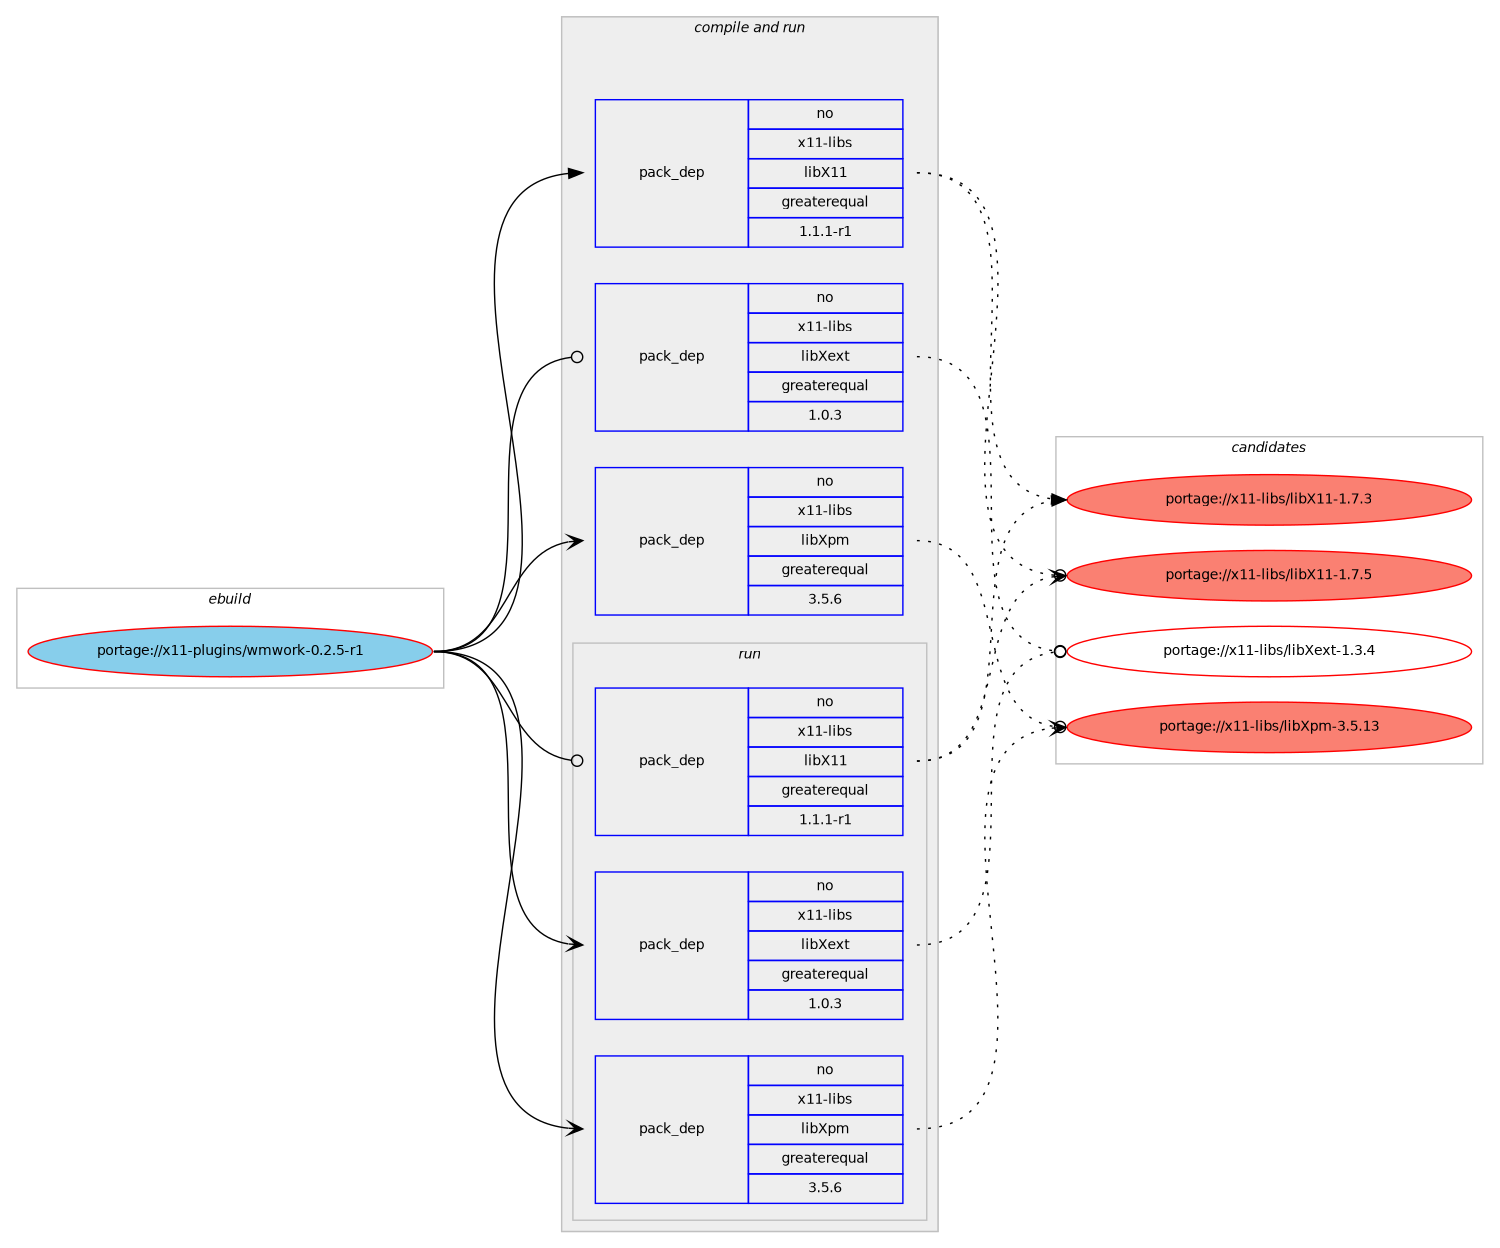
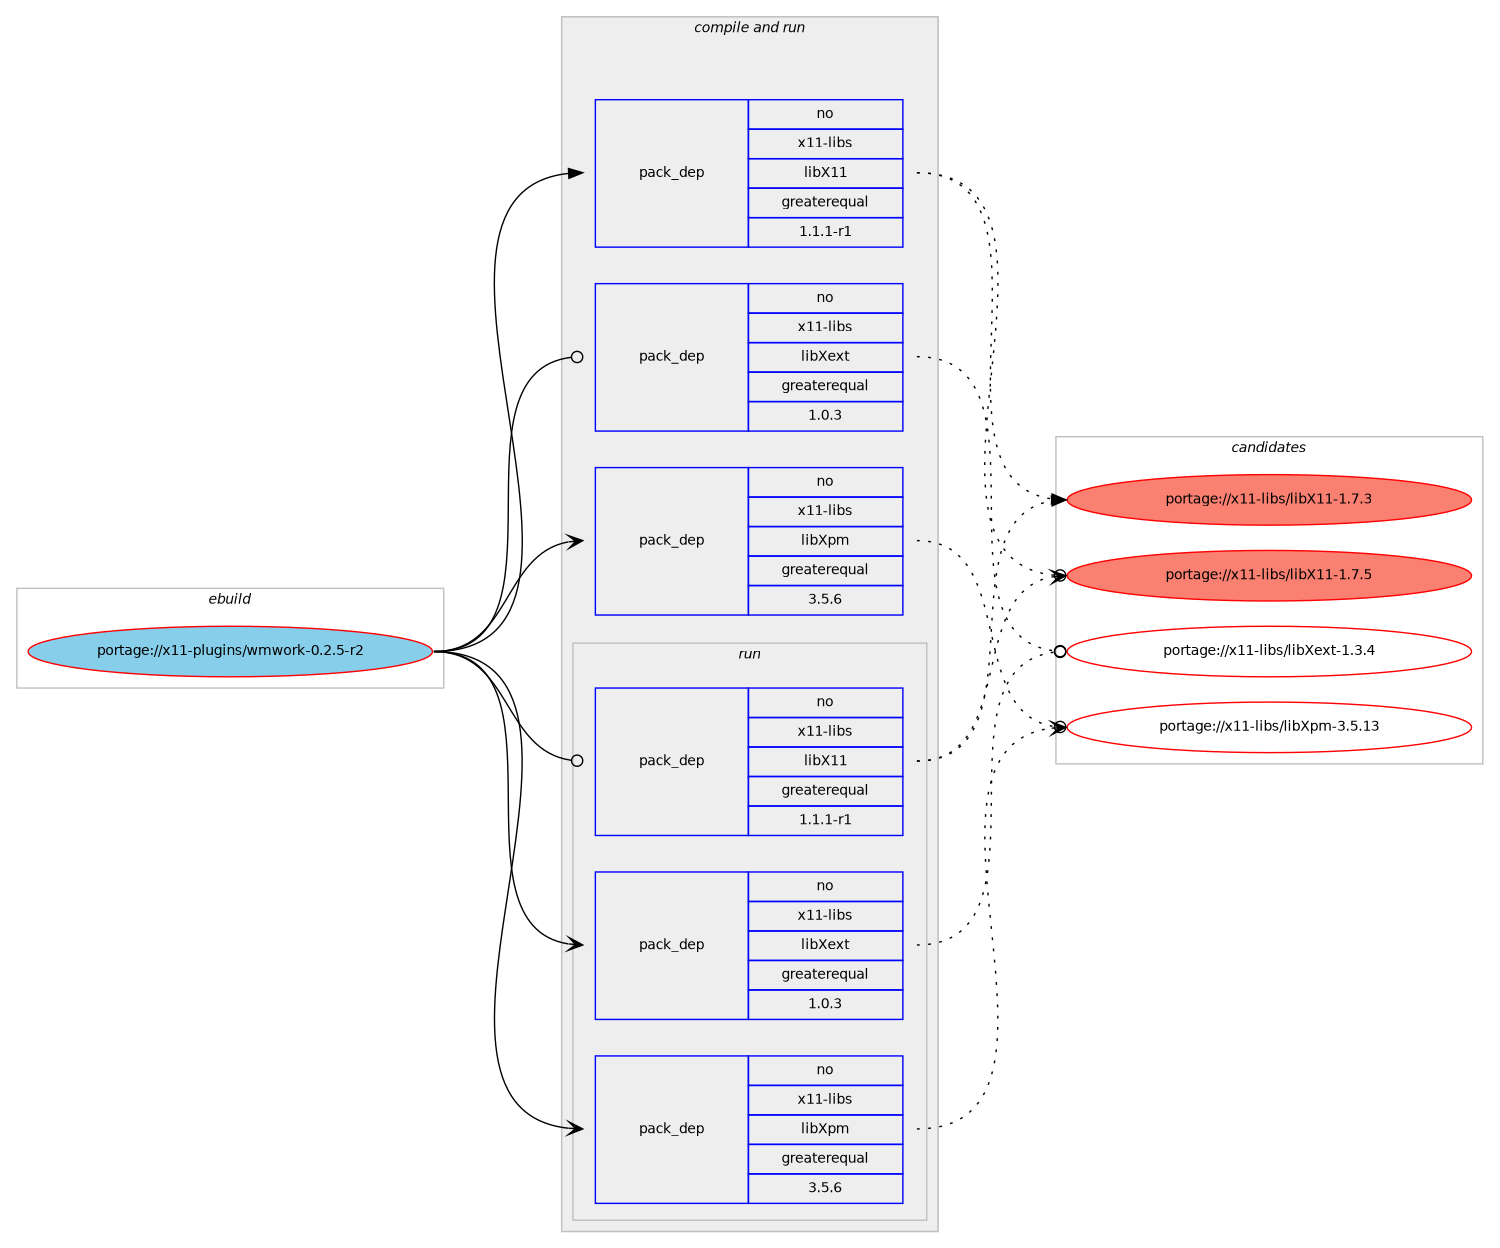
(230, 652) -> (230, 652)
(1269, 727) -> (1269, 727)
